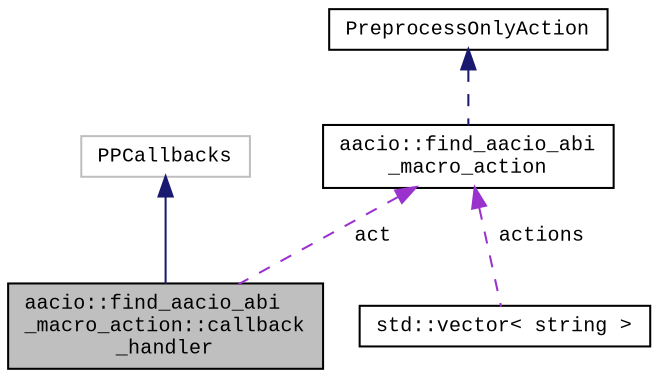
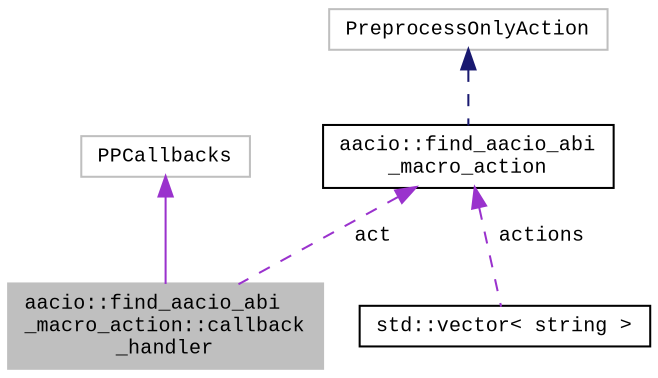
(468, 29) -> (468, 29)
(166, 240) -> (166, 240)
(166, 326) -> (166, 326)
